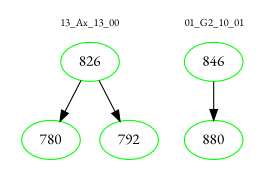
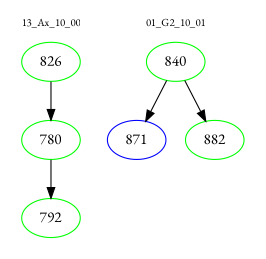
(90, 23) -> (52, 23)
(214, 62) -> (176, 62)
(107, 96) -> (51, 174)
none -> (137, 140)
(214, 140) -> (215, 140)
